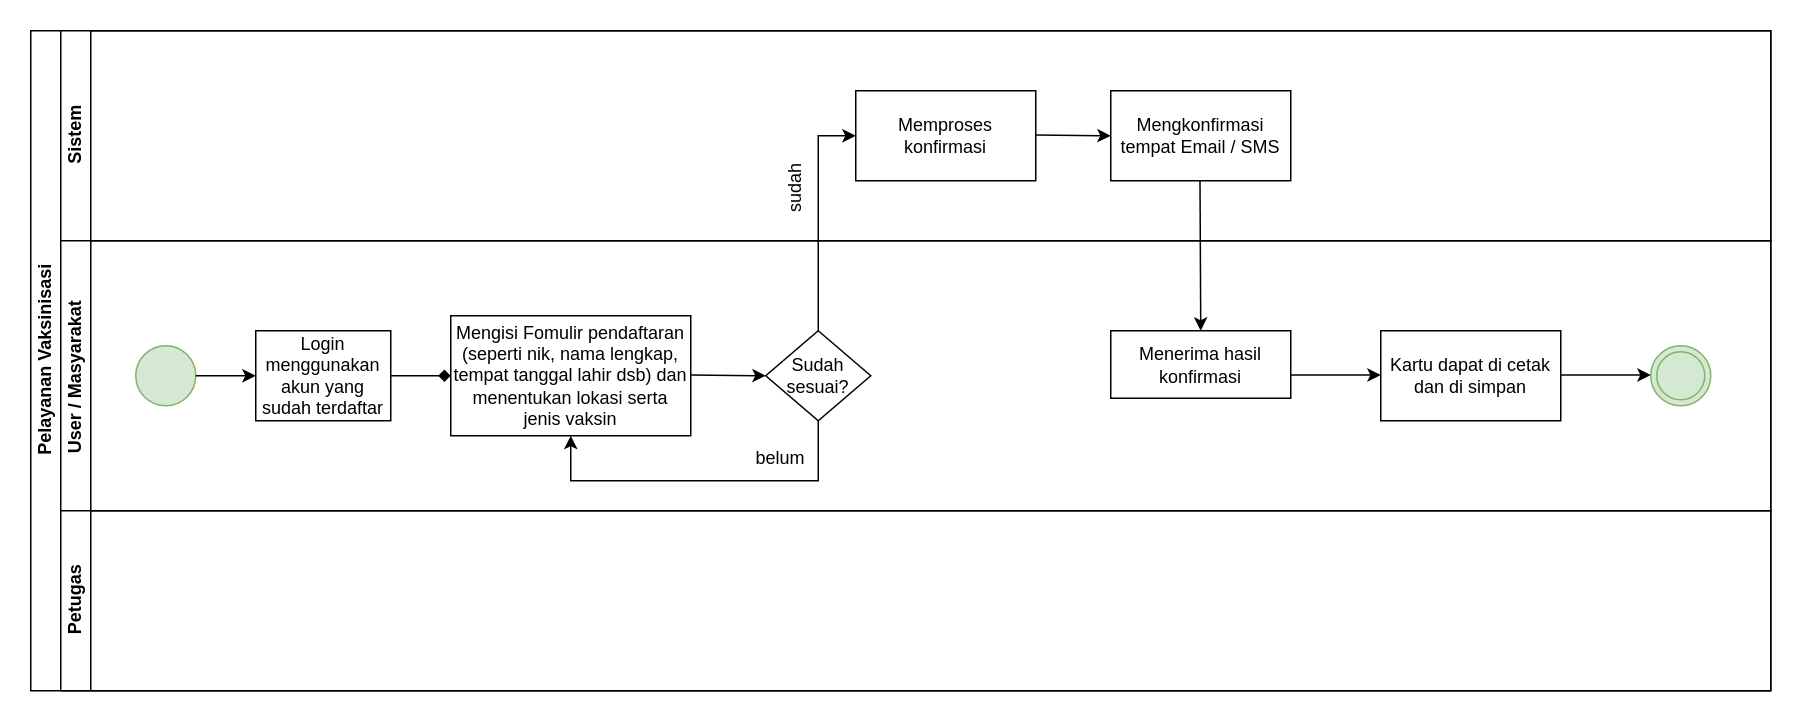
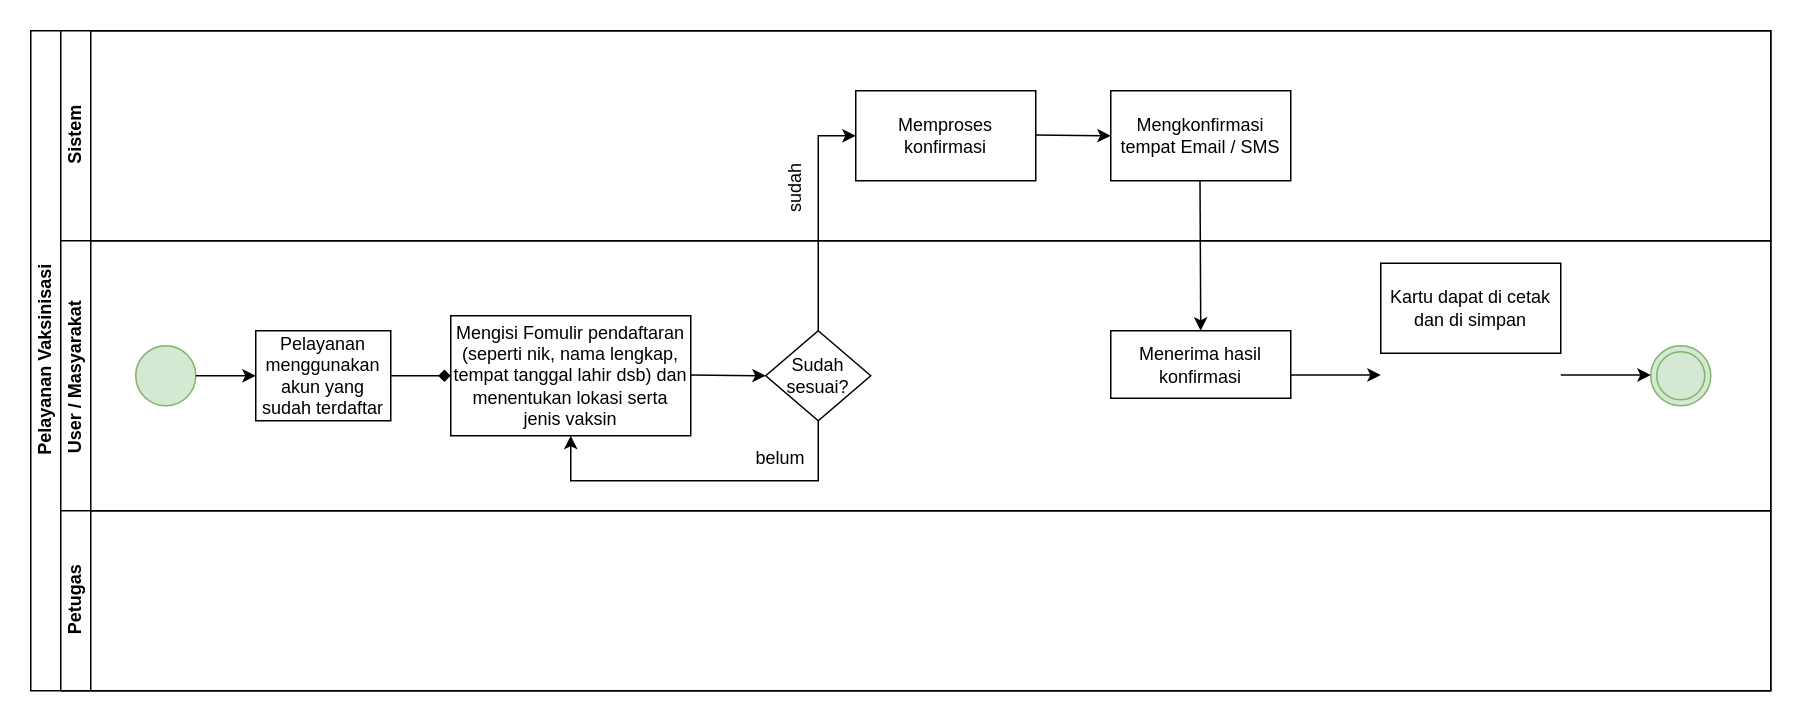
(323, 376) -> (323, 376)
(1471, 376) -> (1471, 308)
